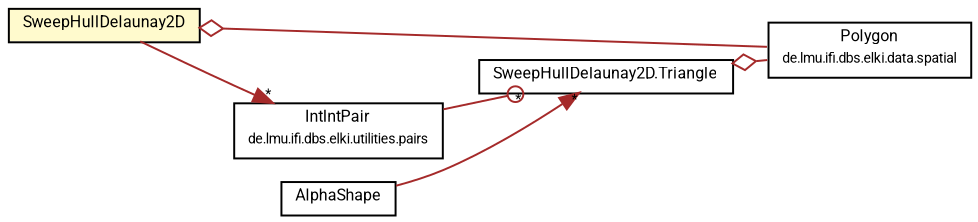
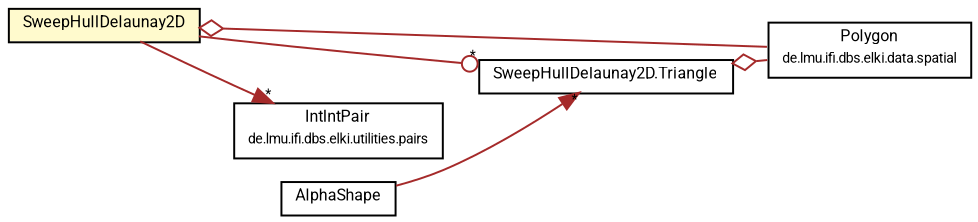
(476, 103) -> (330, 50)
